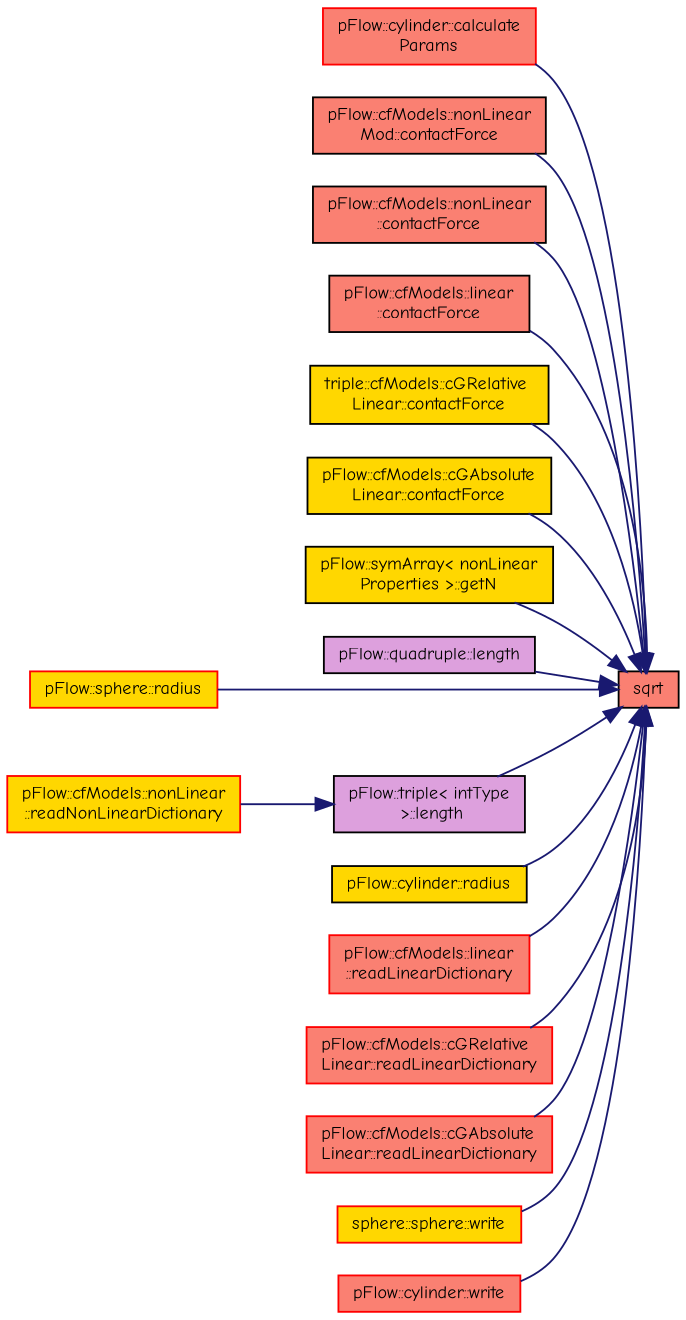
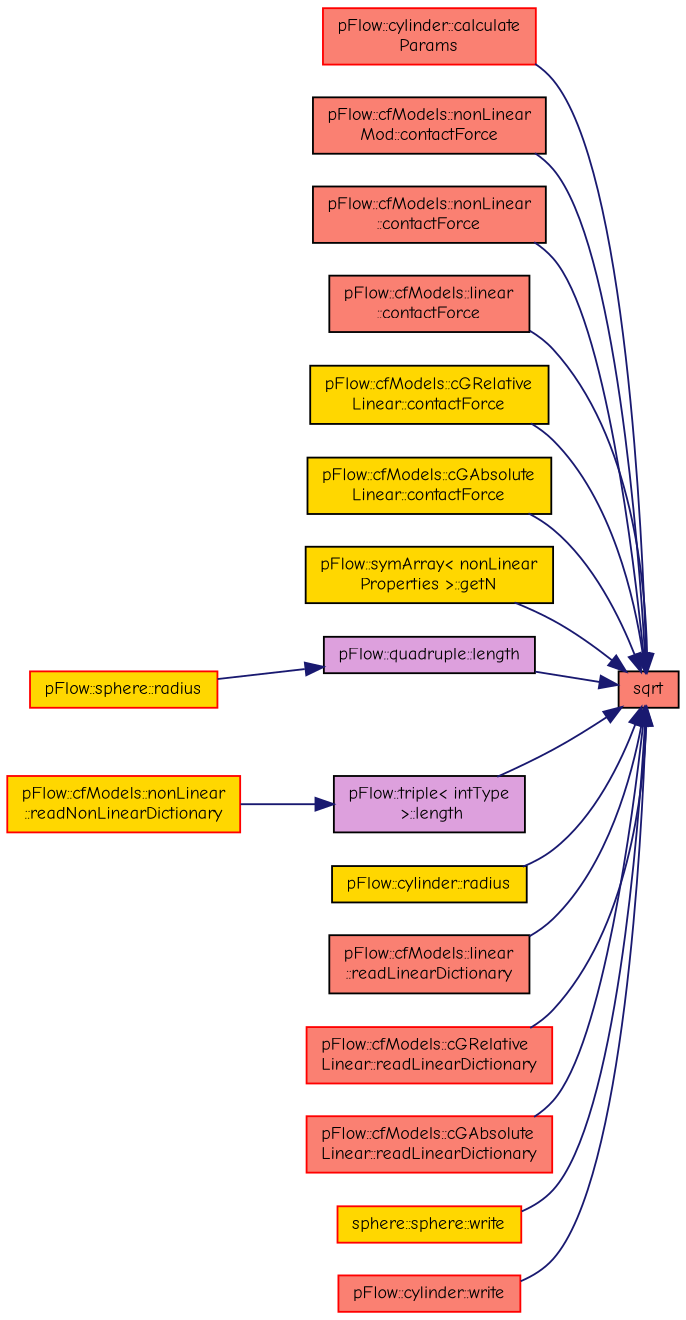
(429, 395) -> (429, 395)
(409, 690) -> (261, 674)
(429, 964) -> (429, 964)
